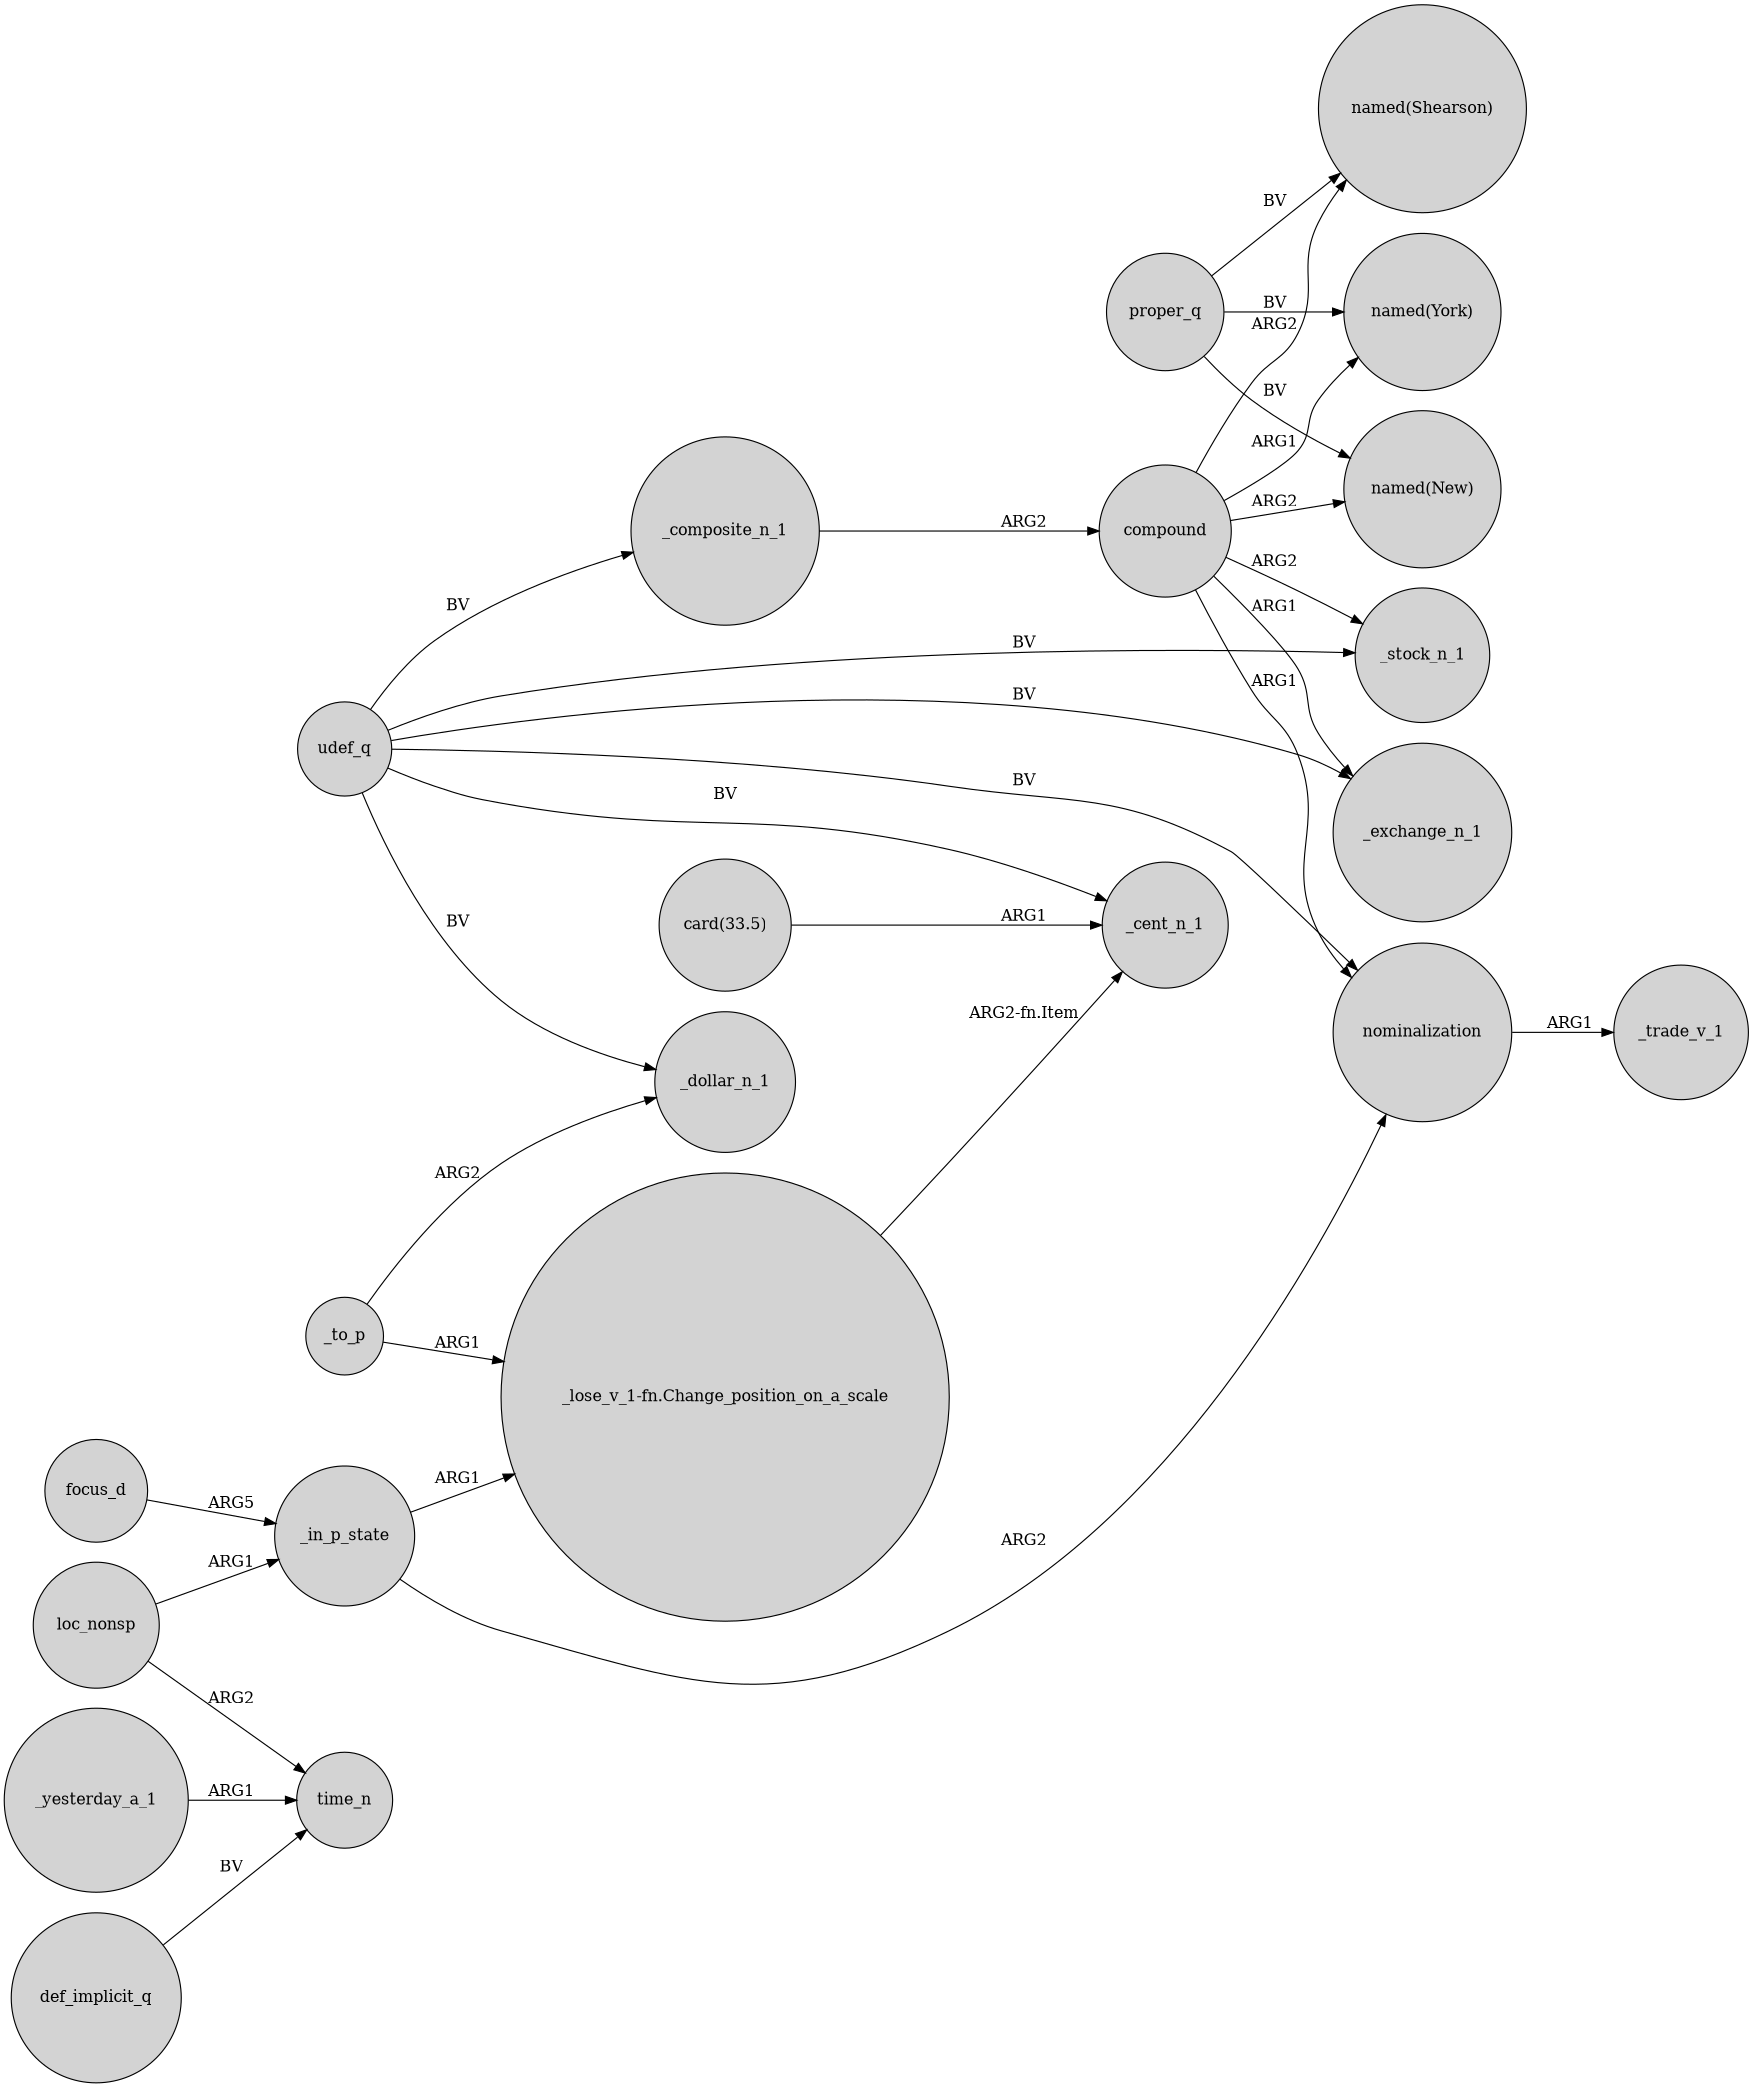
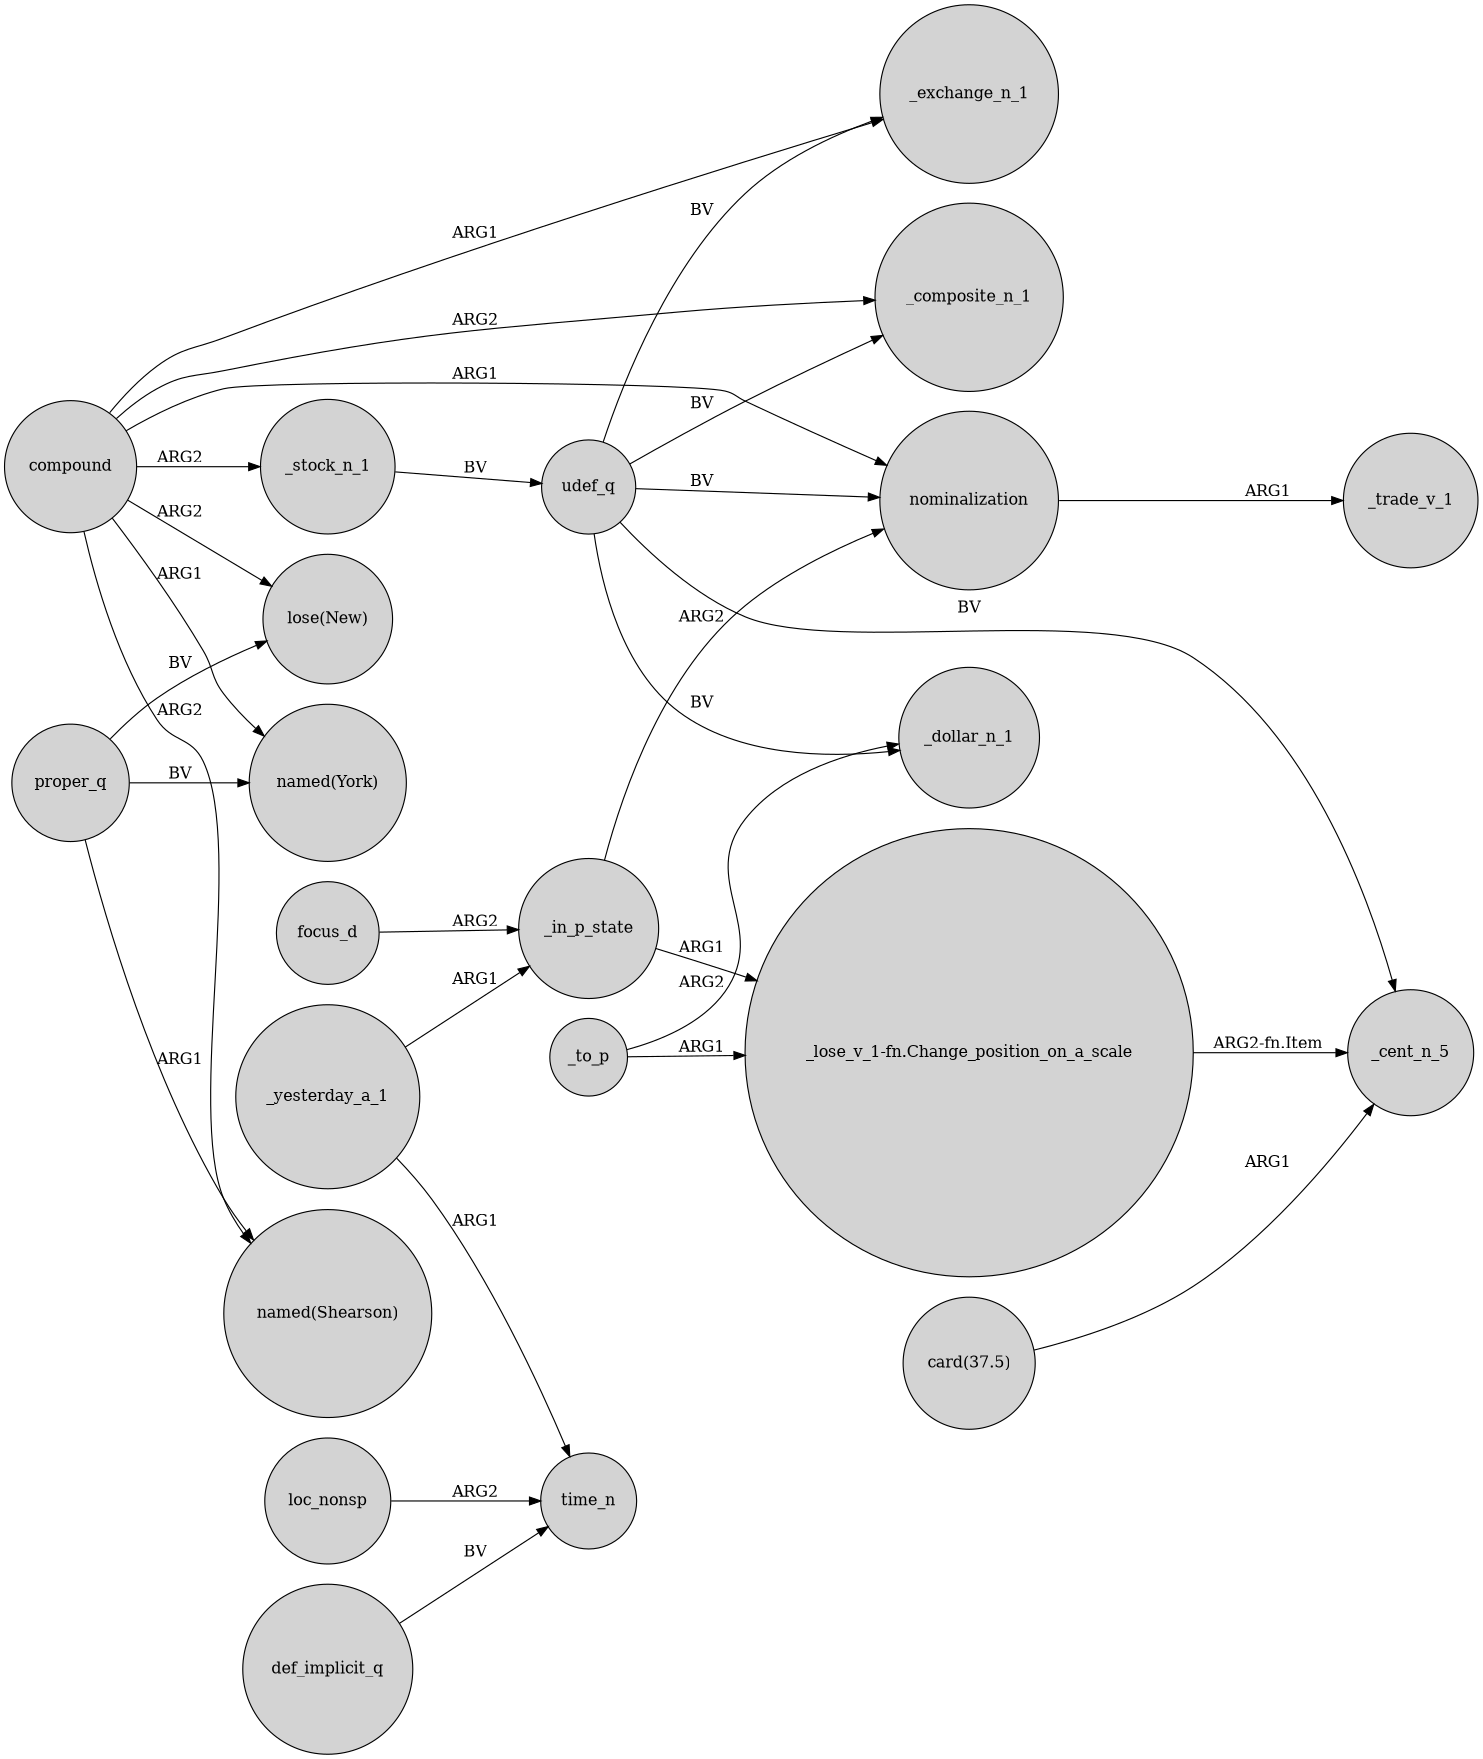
(1275, 202) -> (180, 1060)
(1422, 489) -> (328, 619)
(953, 531) -> (482, 330)
(862, 659) -> (463, 477)
(725, 925) -> (969, 1363)
(1165, 925) -> (1411, 1053)
(231, 1504) -> (475, 922)
(212, 1584) -> (462, 1010)
